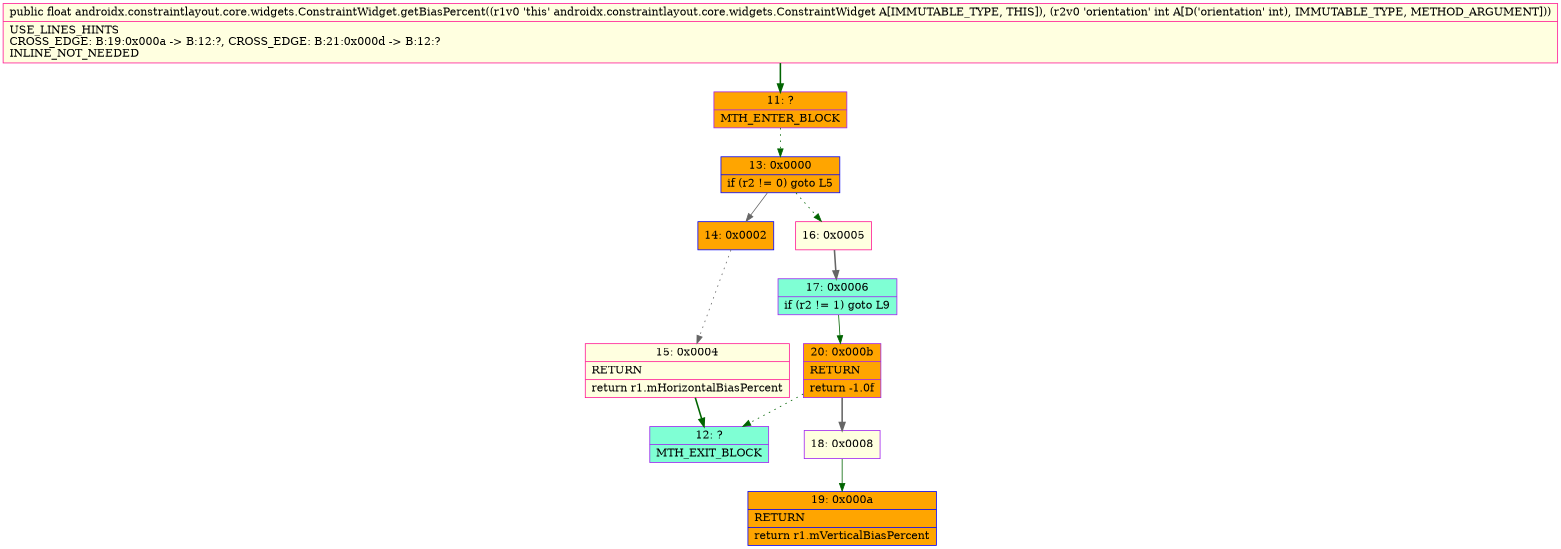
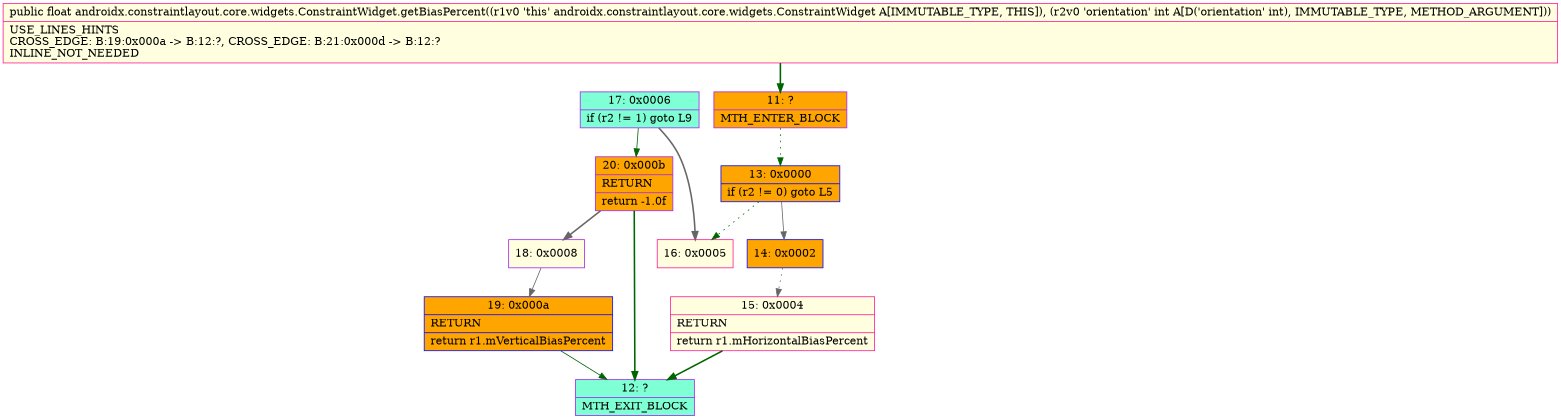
(835, 260) -> (687, 176)
none -> (581, 363)
(777, 409) -> (635, 291)
(842, 471) -> (537, 279)
